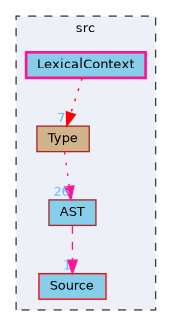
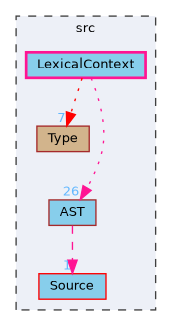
(67, 169) -> (104, 134)
